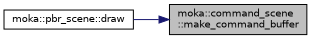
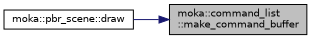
(238, 20) -> (238, 20)
